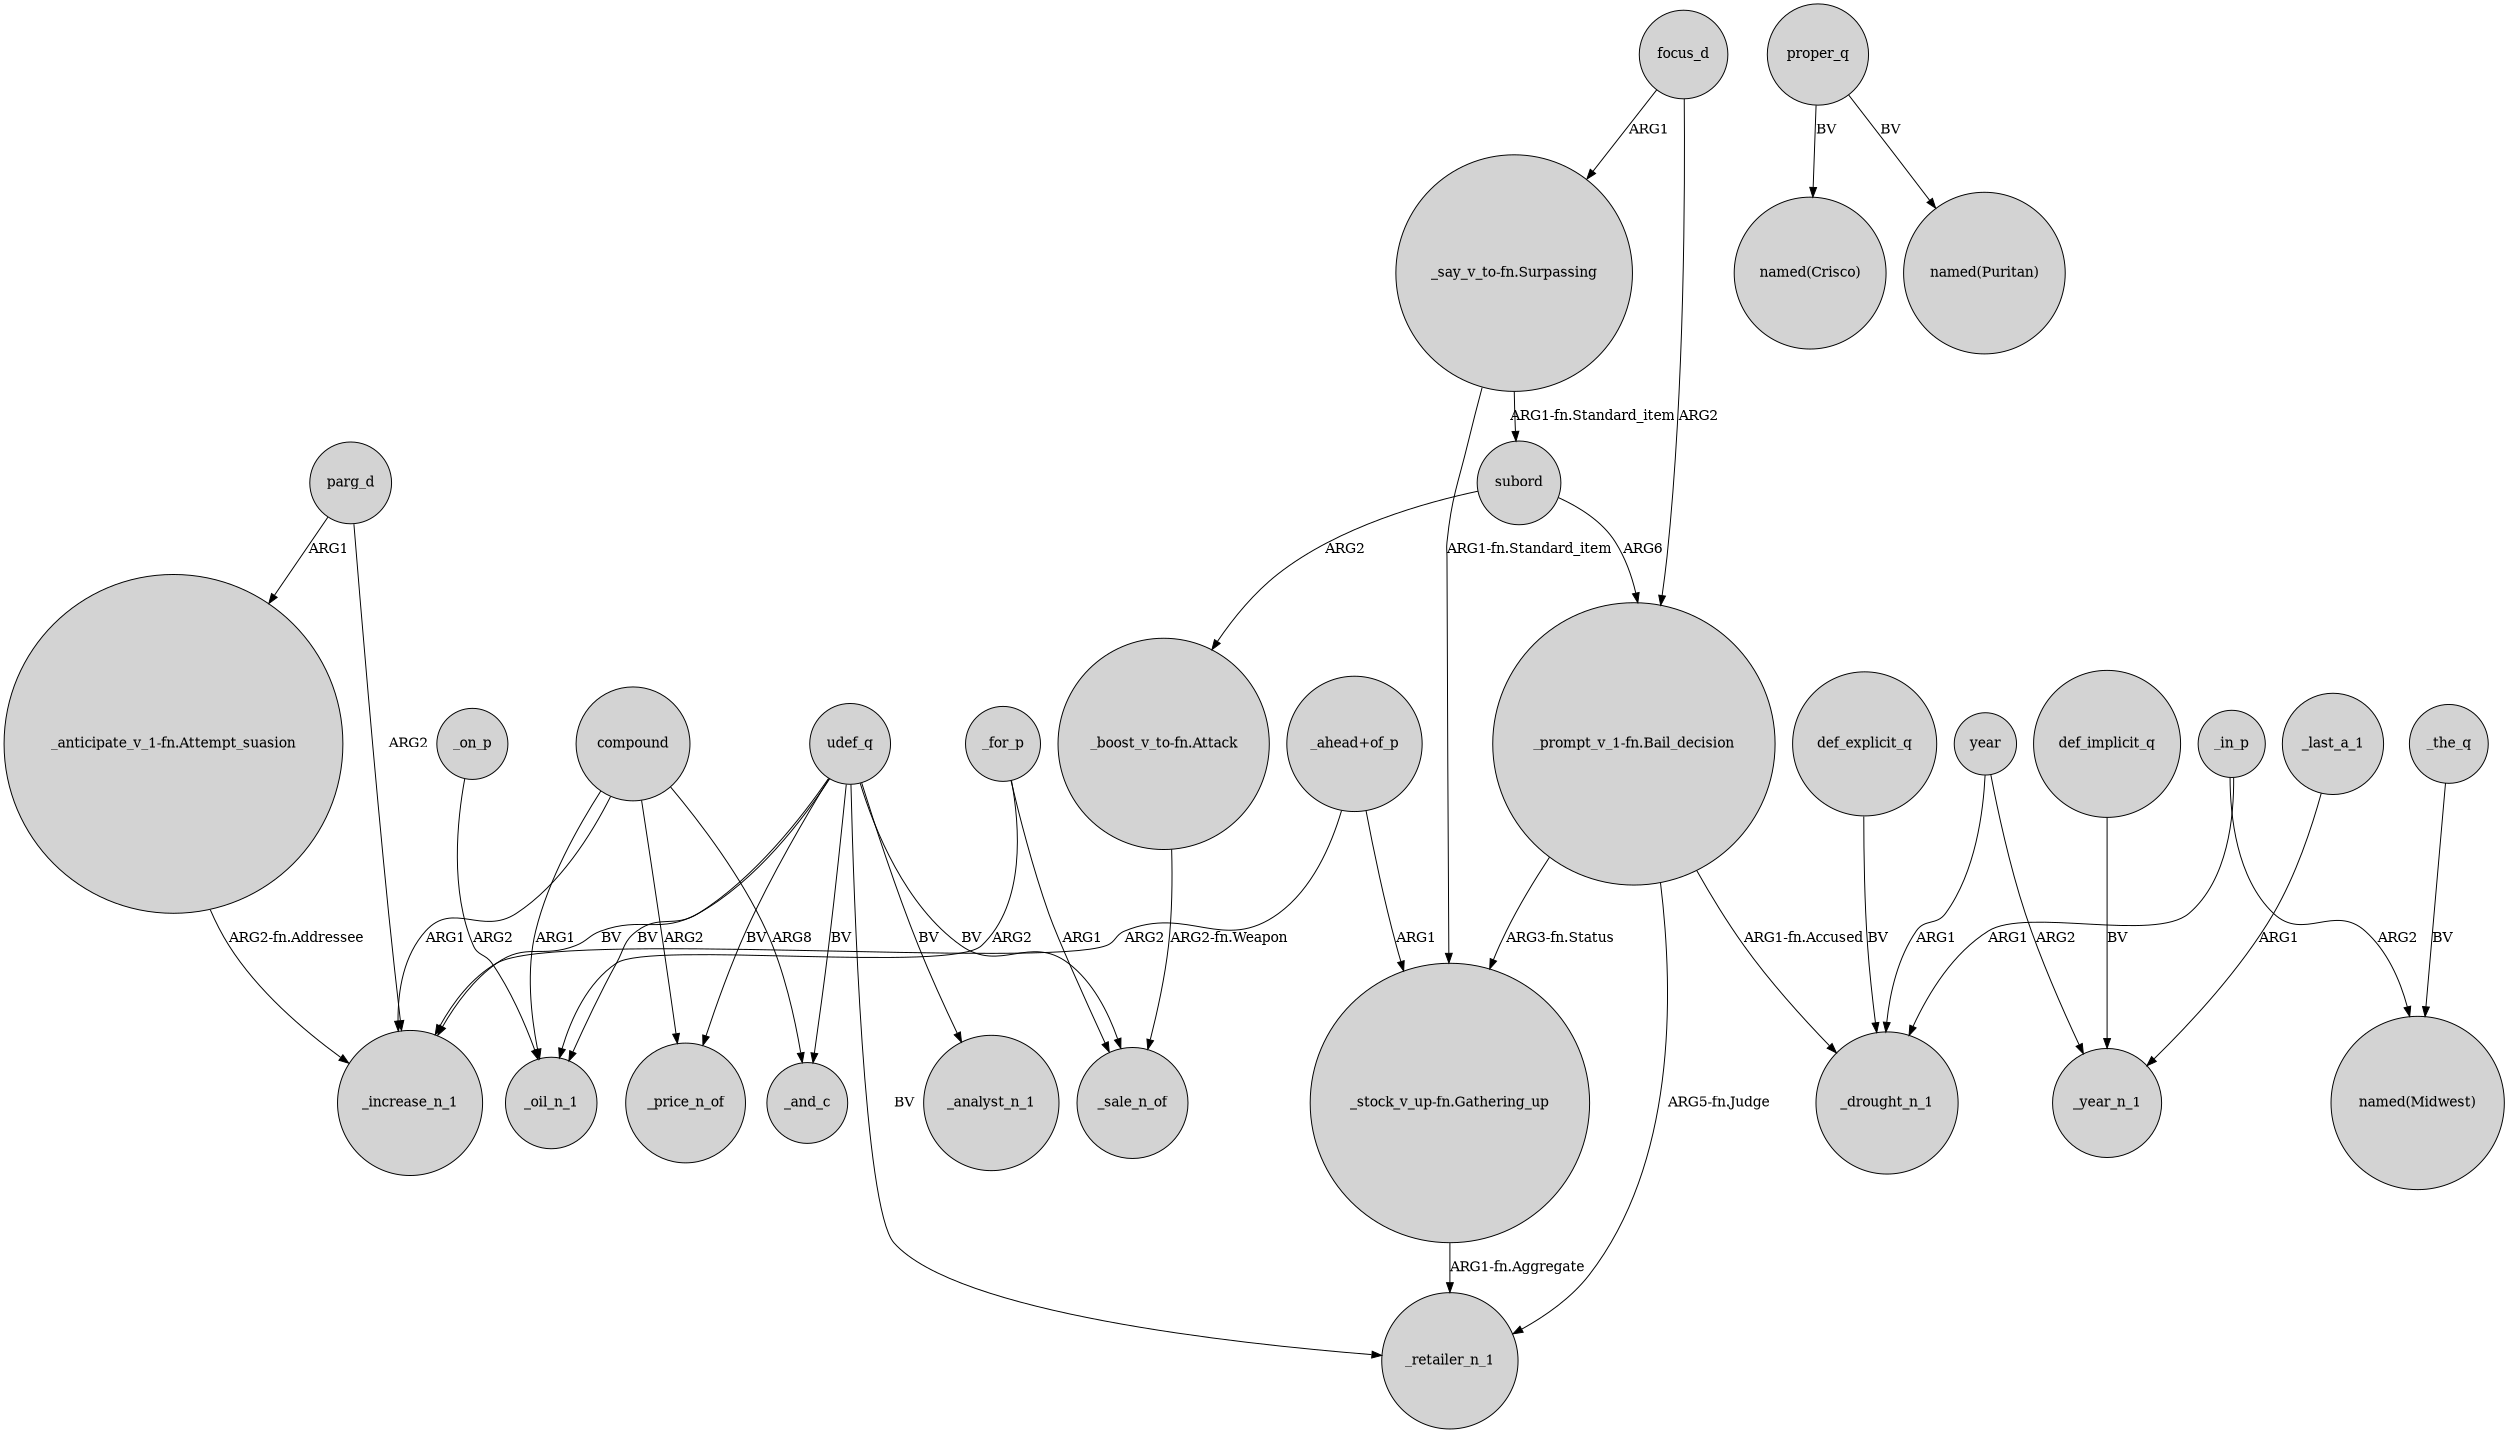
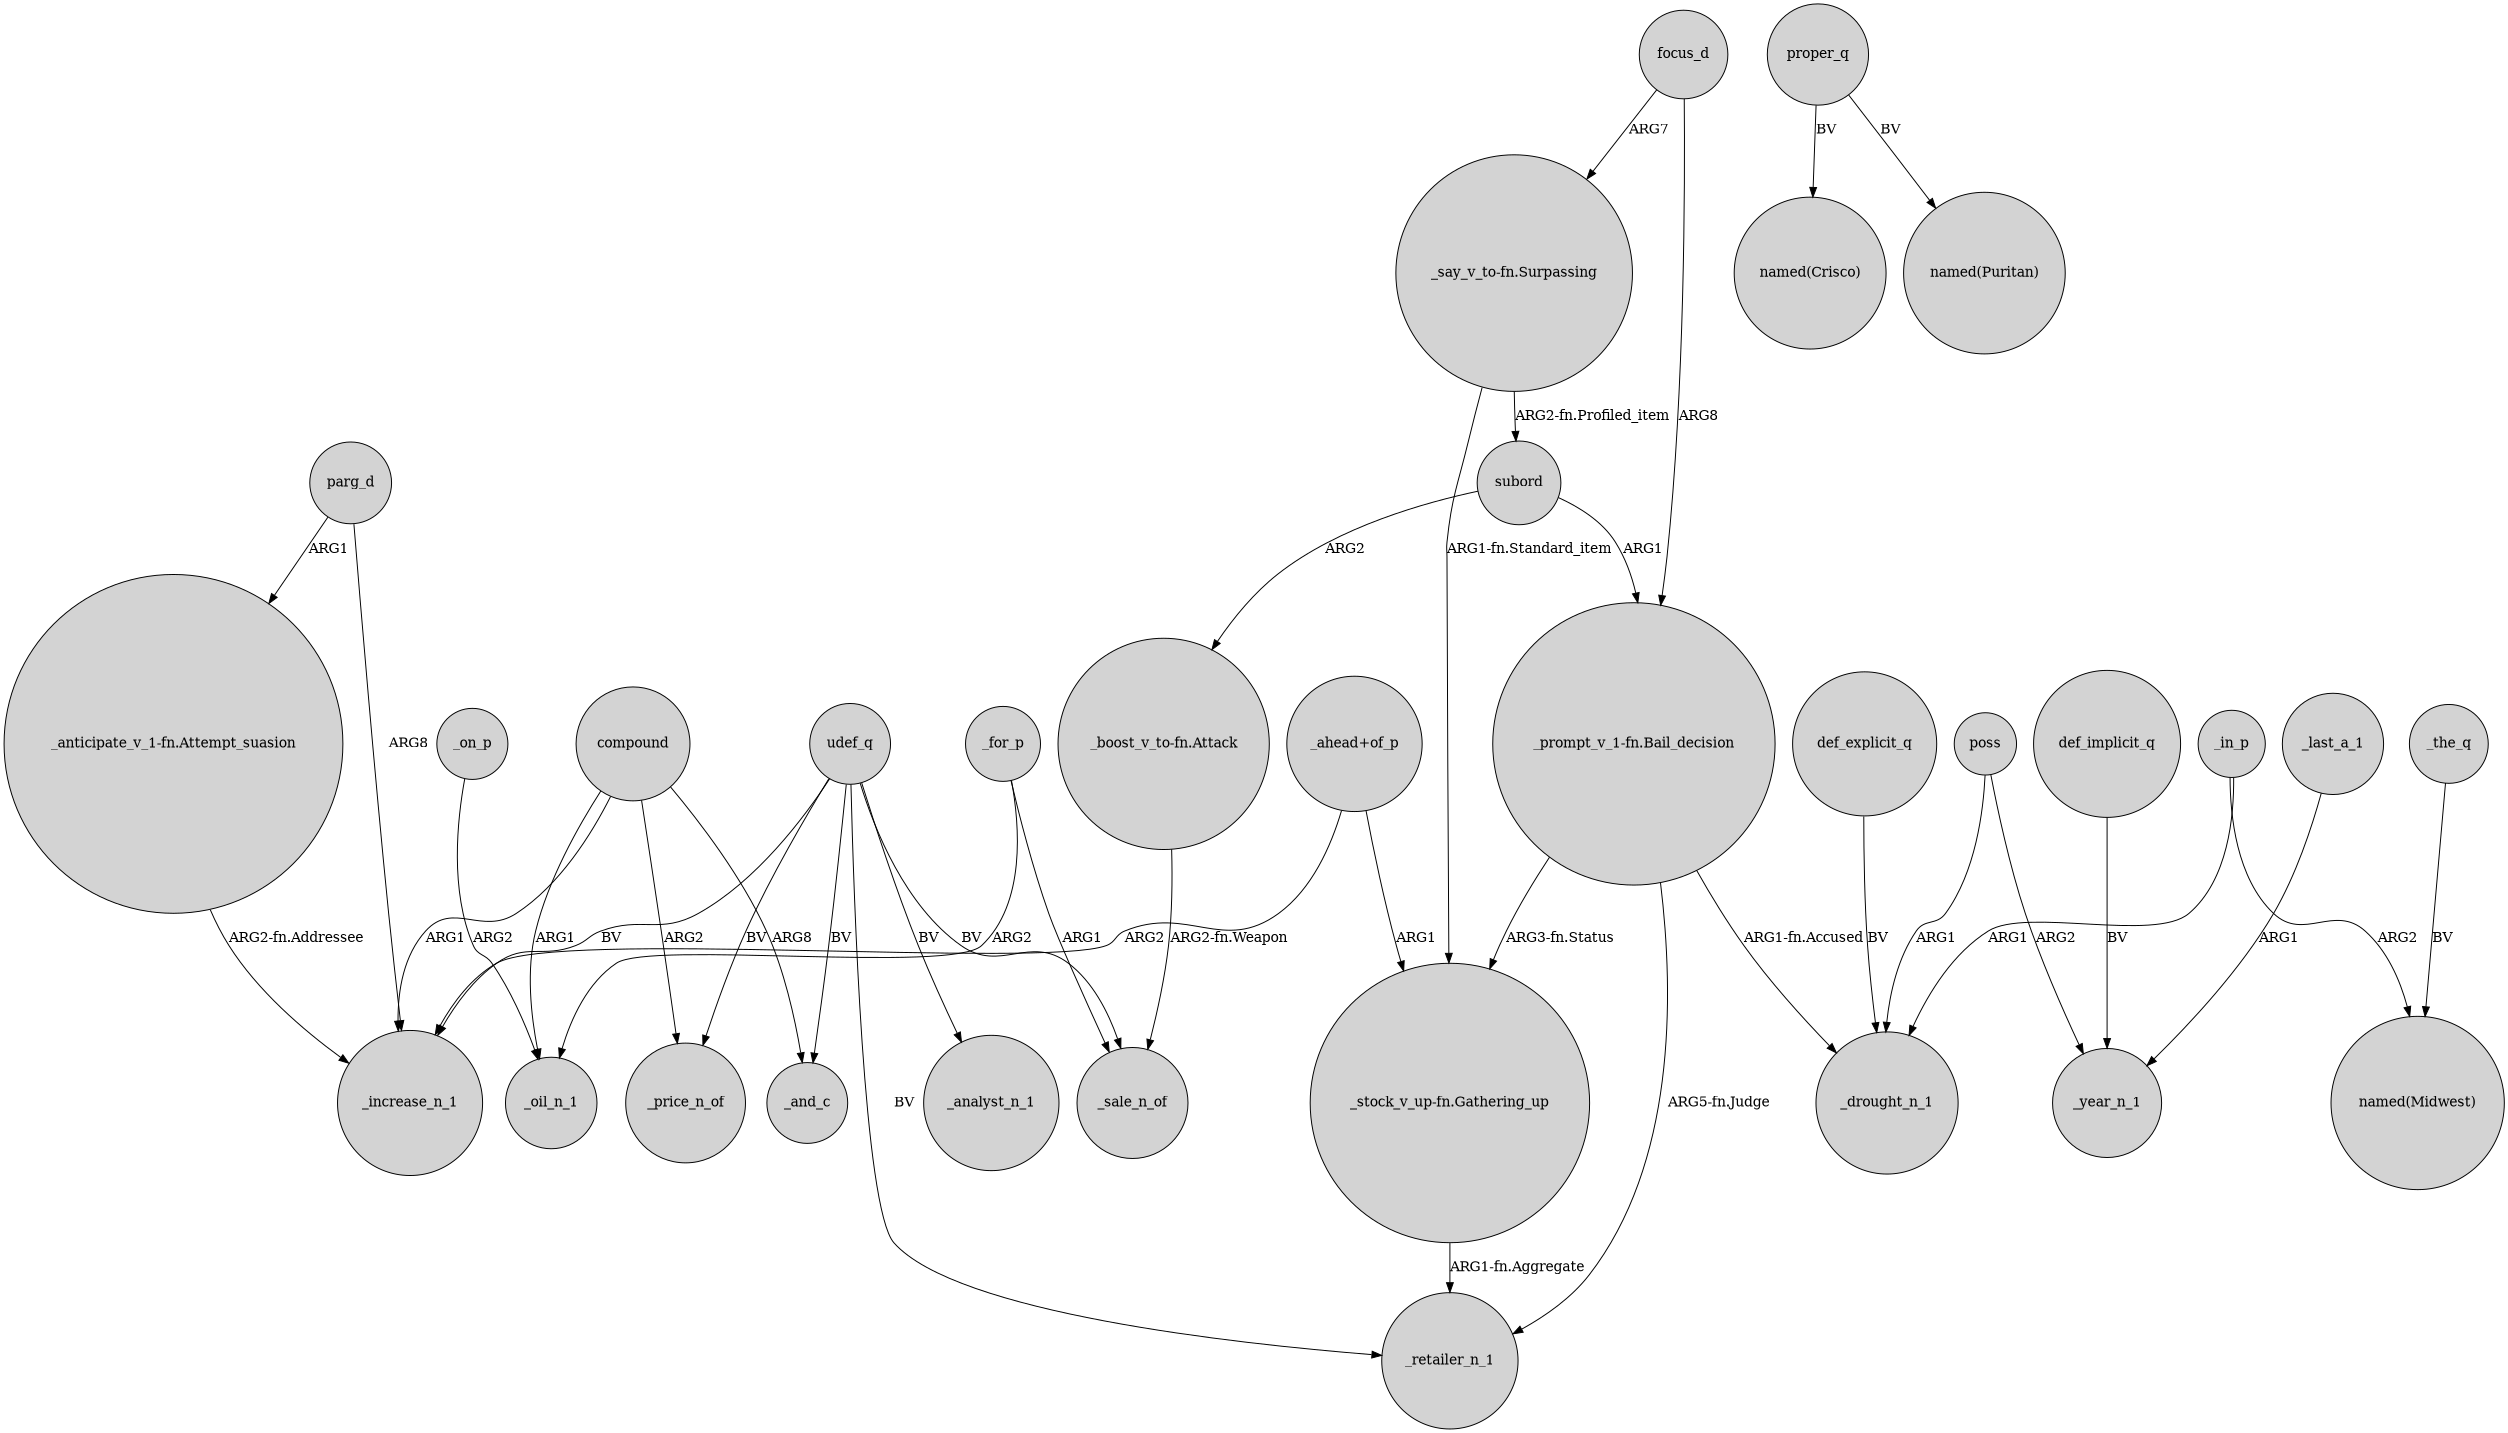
(1649, 130) -> (1649, 130)
(1593, 416) -> (1593, 416)
(1699, 416) -> (1699, 416)
(1643, 549) -> (1643, 549)
(409, 744) -> (409, 744)
(1985, 744) -> (1985, 744)
(637, 931) -> none
